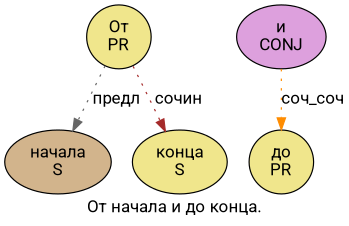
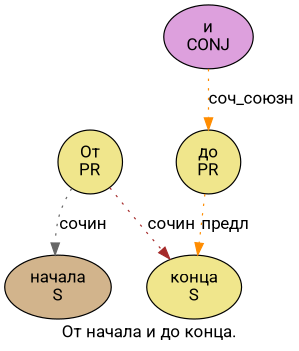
(117, 99) -> (83, 225)
(313, 99) -> (251, 99)
none -> (202, 219)
